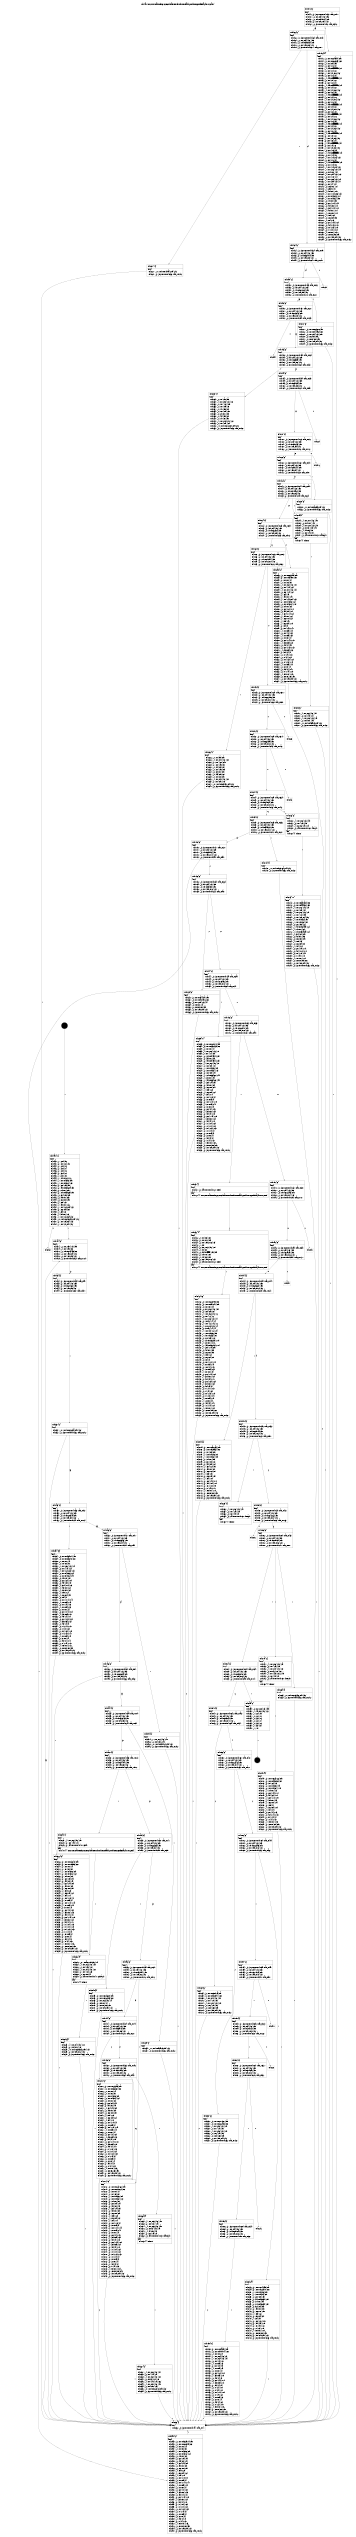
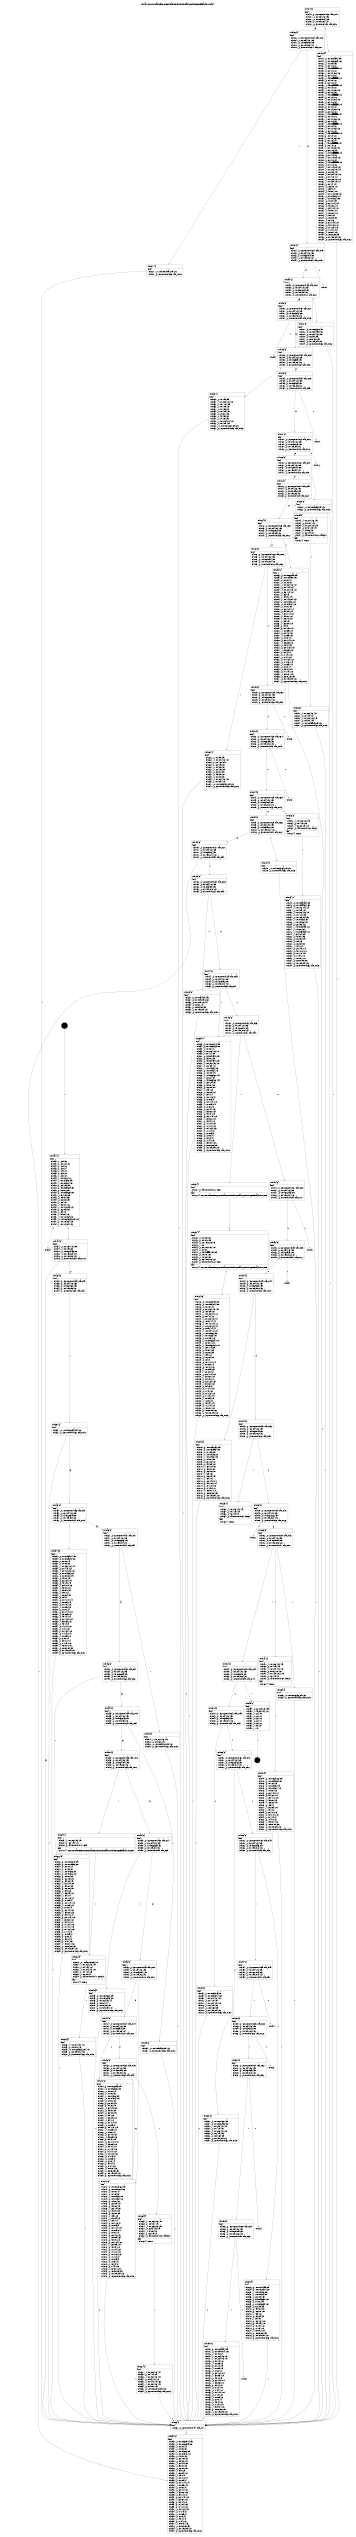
none -> (244, 2379)
(188, 2433) -> (186, 2432)
